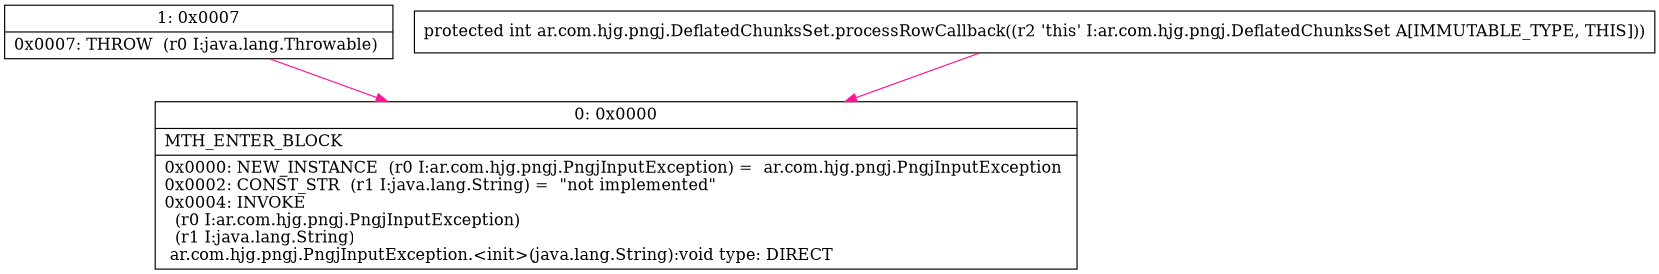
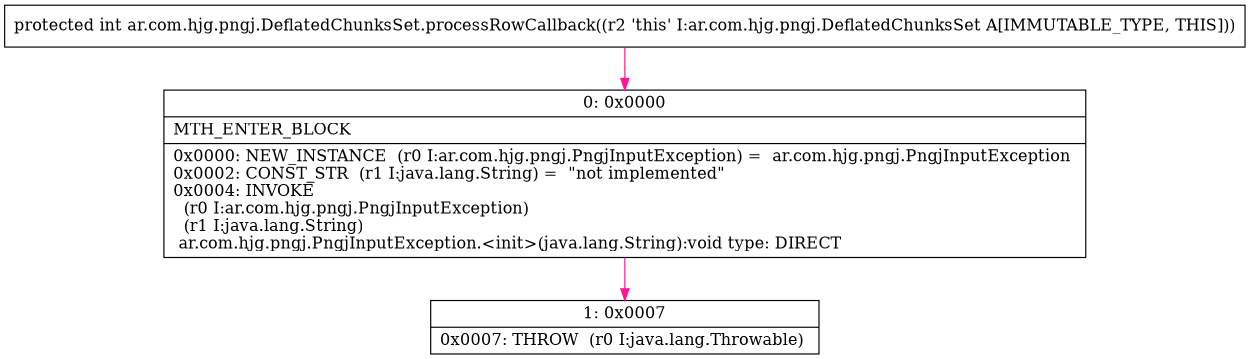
(323, 78) -> (625, 273)
